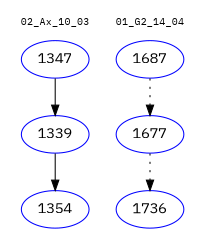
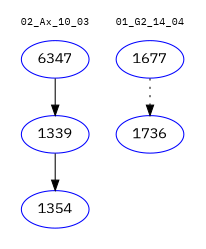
(55, 59) -> (55, 59)
(150, 59) -> none
